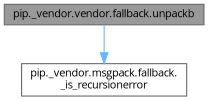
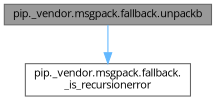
(104, 15) -> (108, 15)
